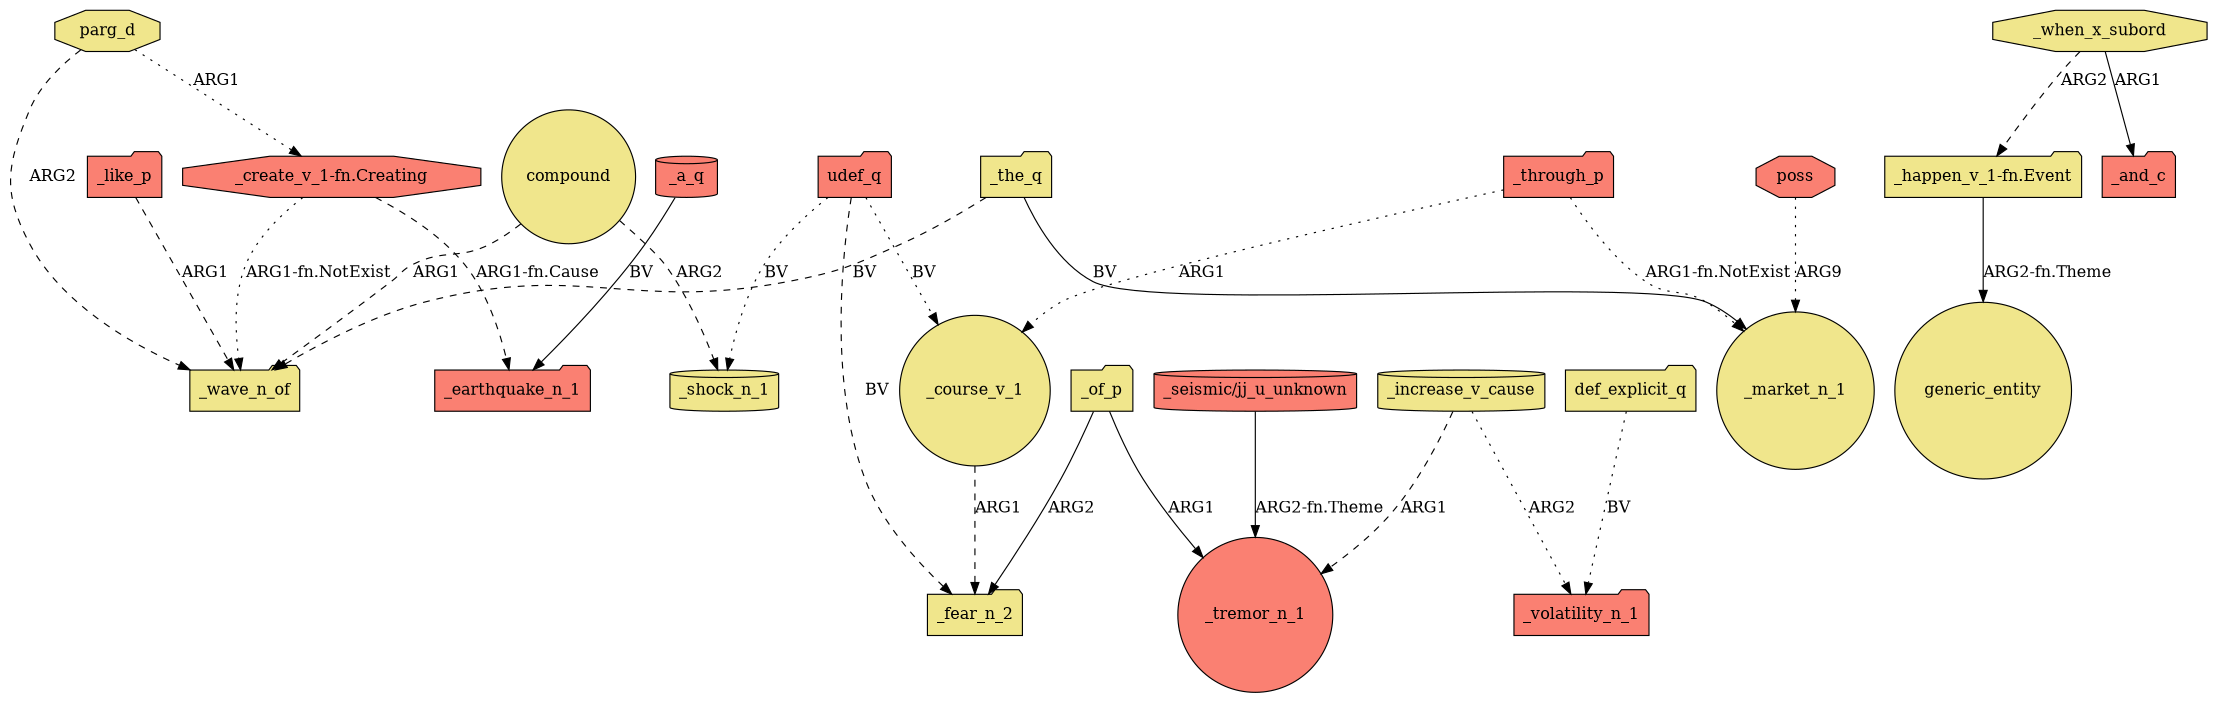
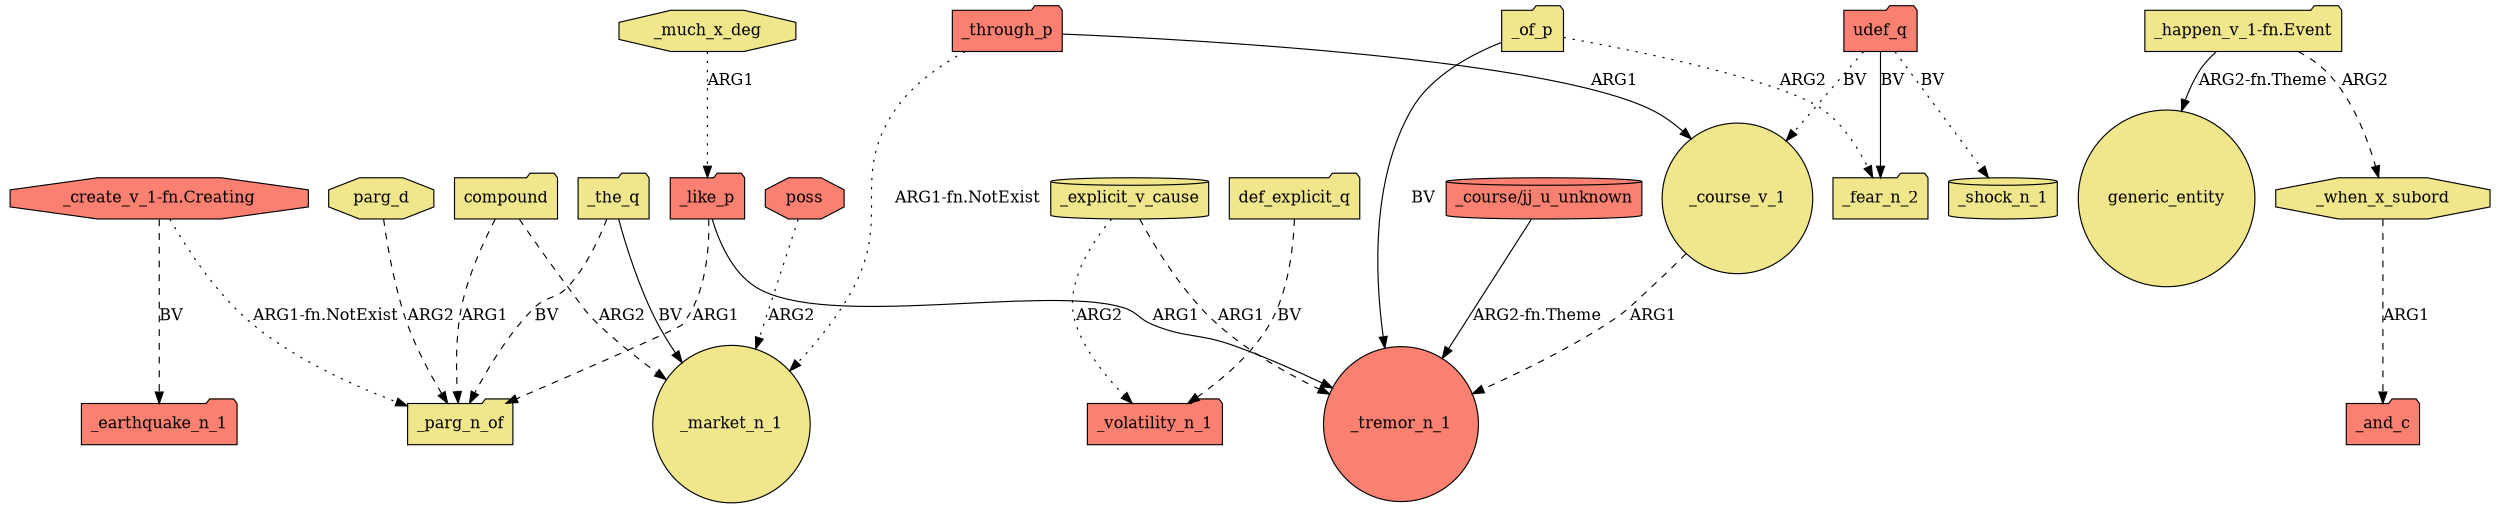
none -> (707, 31)
(2040, 98) -> (2348, 101)
(2118, 98) -> (2383, 306)
(213, 100) -> none
(569, 177) -> (506, 198)
(687, 177) -> none
(1262, 245) -> (1379, 56)
(538, 273) -> (171, 316)
(1819, 273) -> (792, 316)
(677, 283) -> (580, 303)
none -> (1004, 302)
(245, 391) -> (460, 424)
(1255, 391) -> (1544, 198)
(1461, 391) -> (1130, 198)
(847, 406) -> (1880, 109)
(1607, 497) -> (1271, 322)
(1049, 500) -> (1731, 74)
(1192, 508) -> (1423, 198)
(975, 524) -> (1593, 333)
